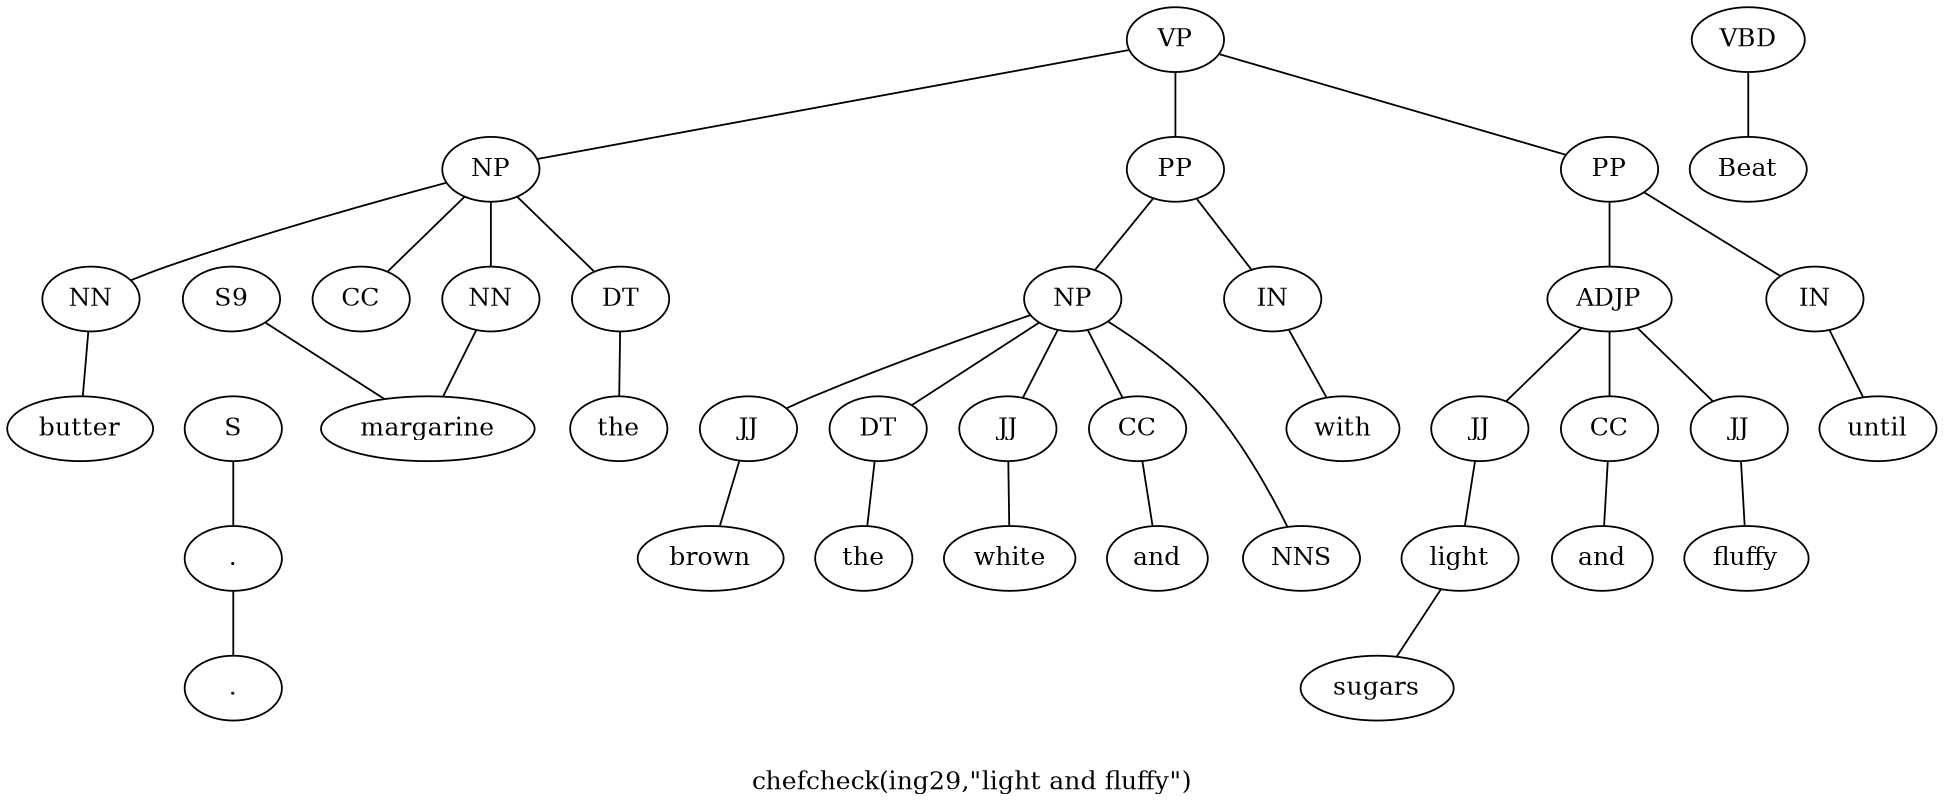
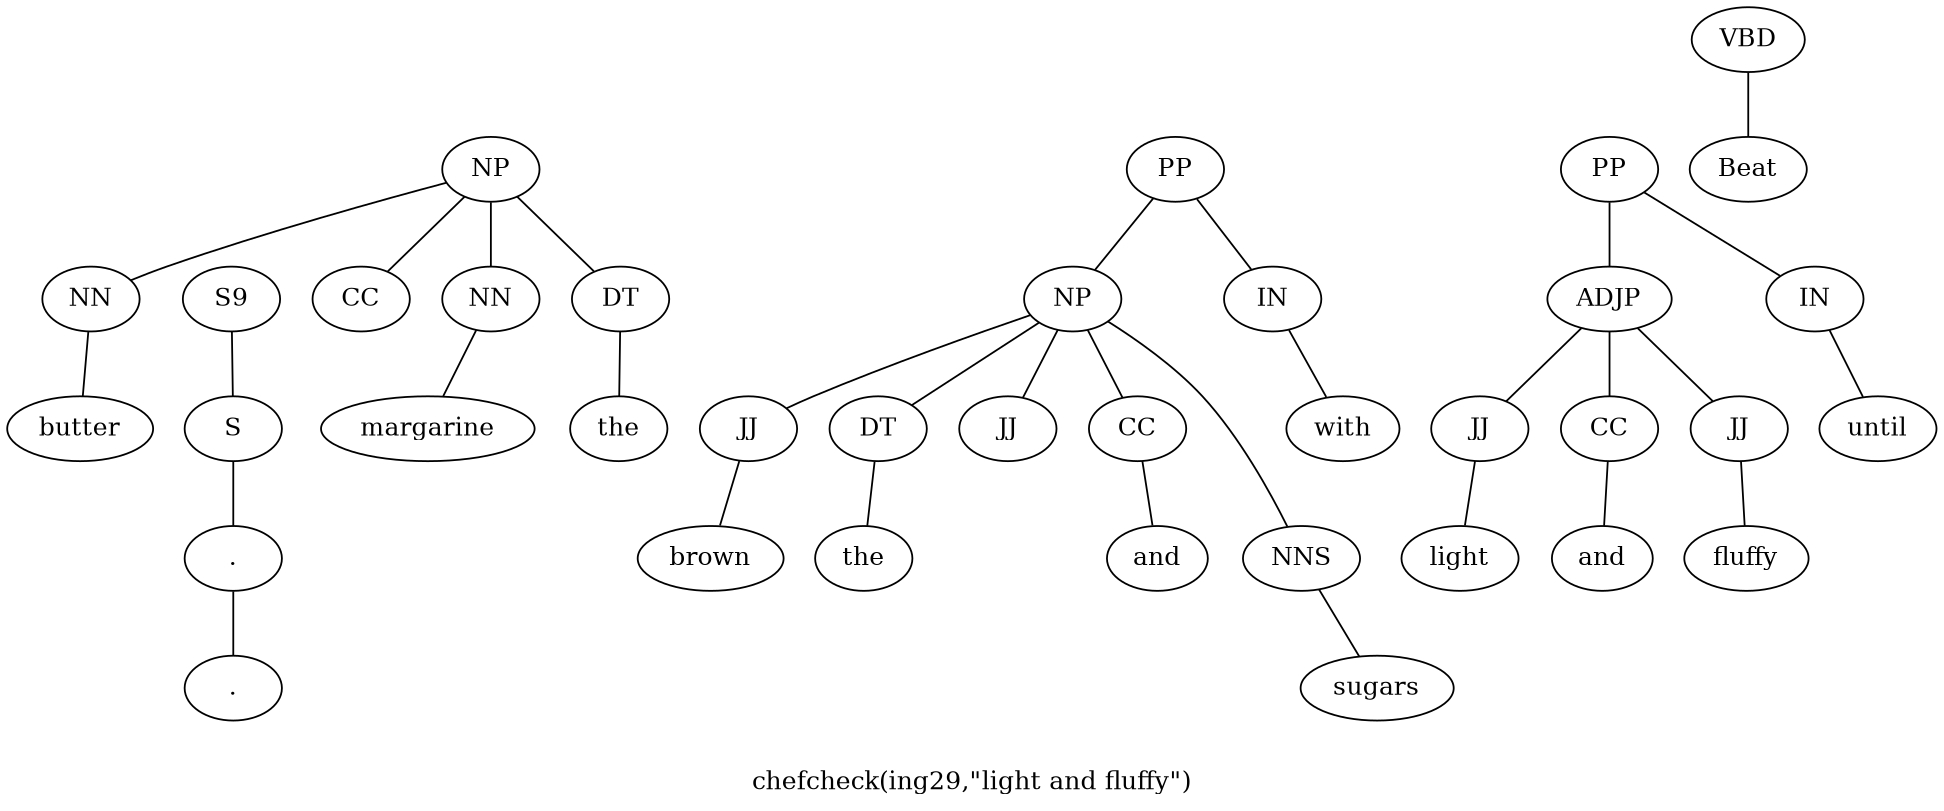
(1175, 40) -> none
(325, 361) -> (232, 364)
(1010, 558) -> none
(1419, 623) -> (1339, 623)
